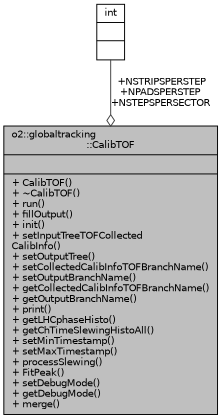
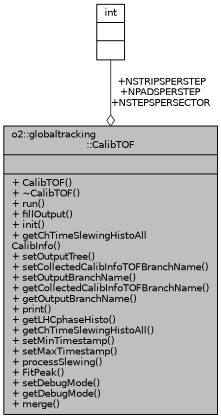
(77, 236) -> (80, 236)
